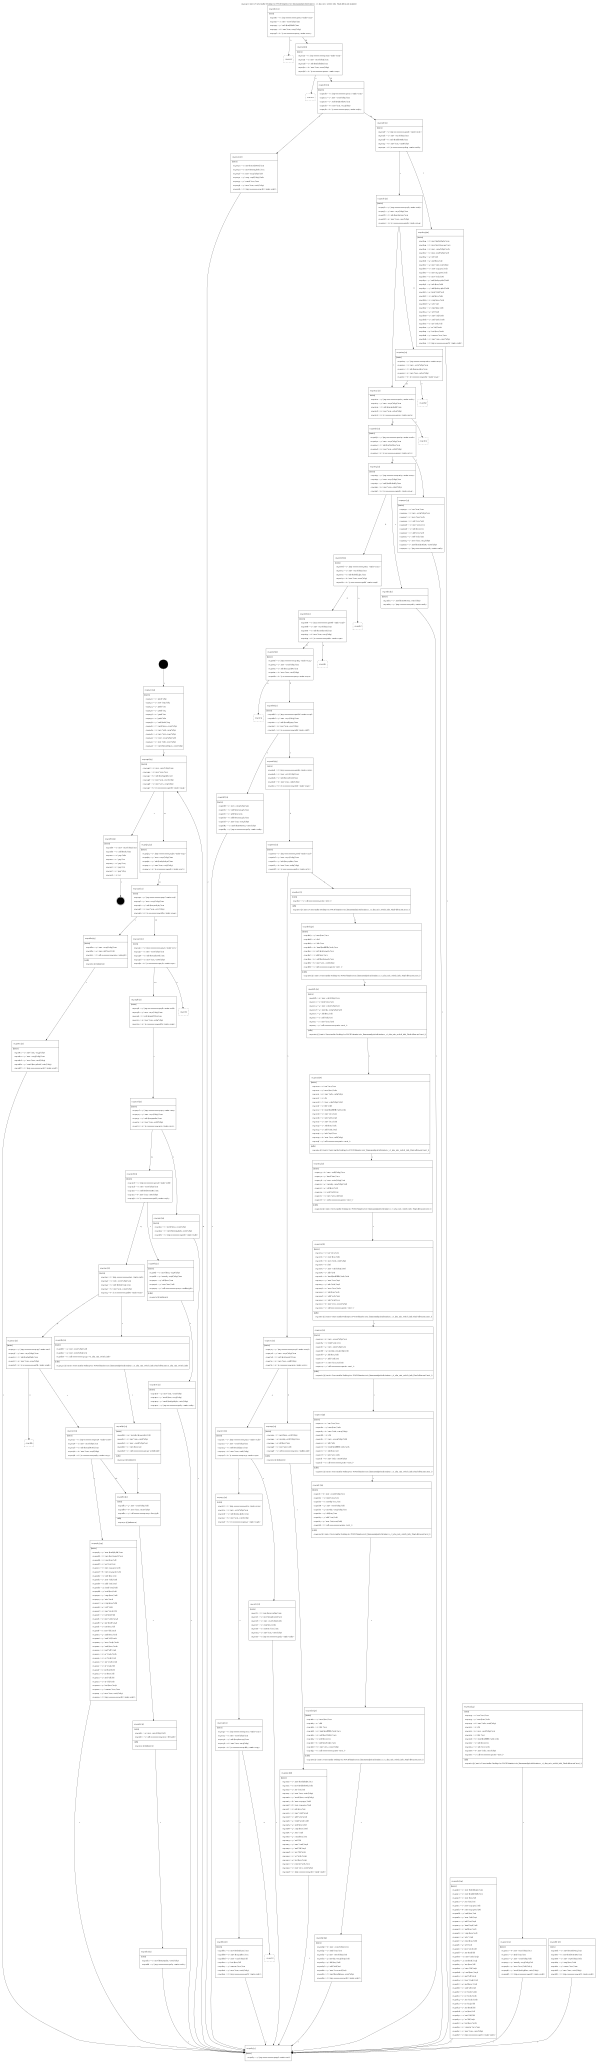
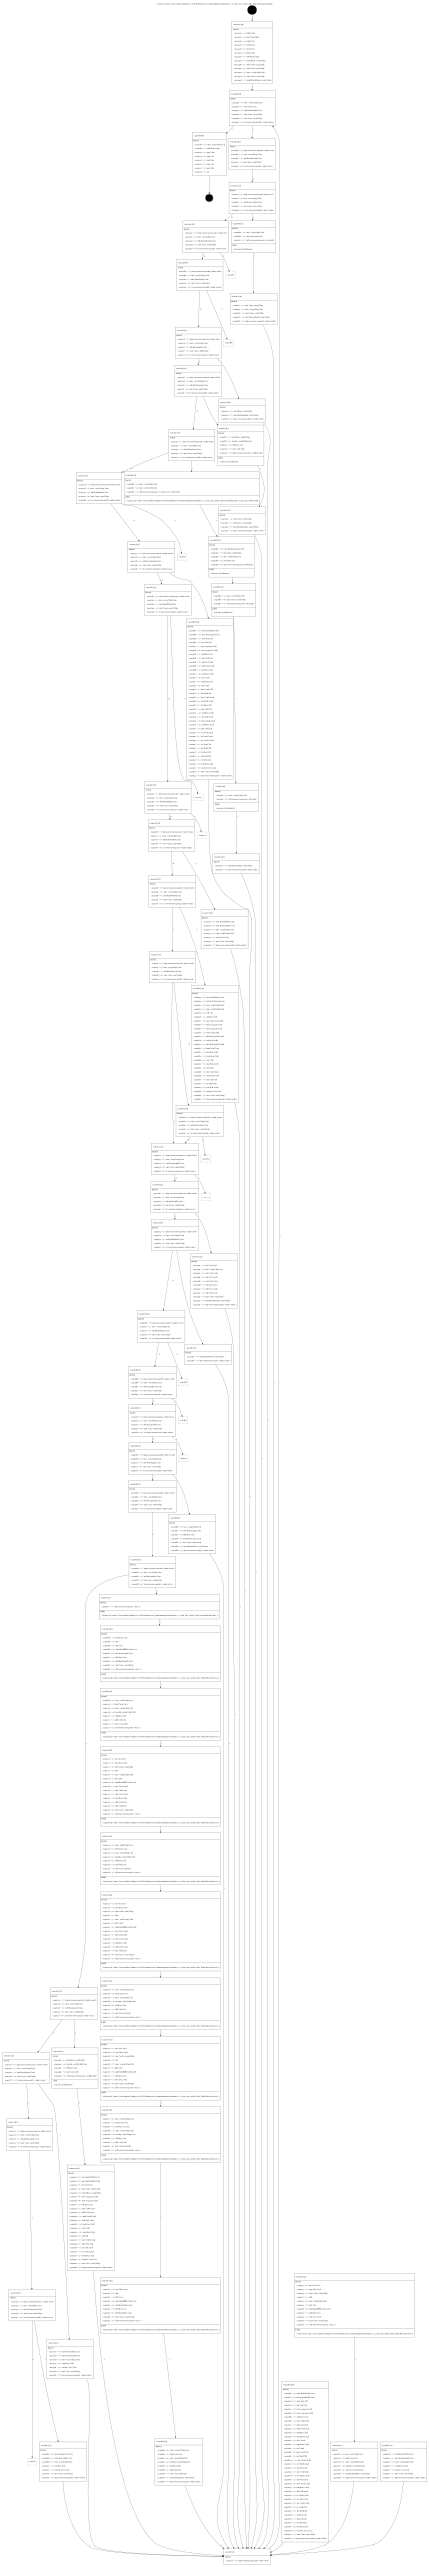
none -> (228, 343)
(113, 1476) -> (159, 578)
